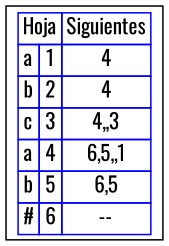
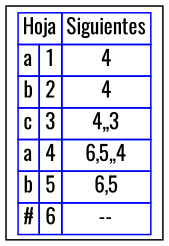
(106, 155) -> (106, 155)
